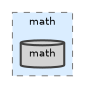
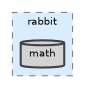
(42, 22) -> (42, 22)
